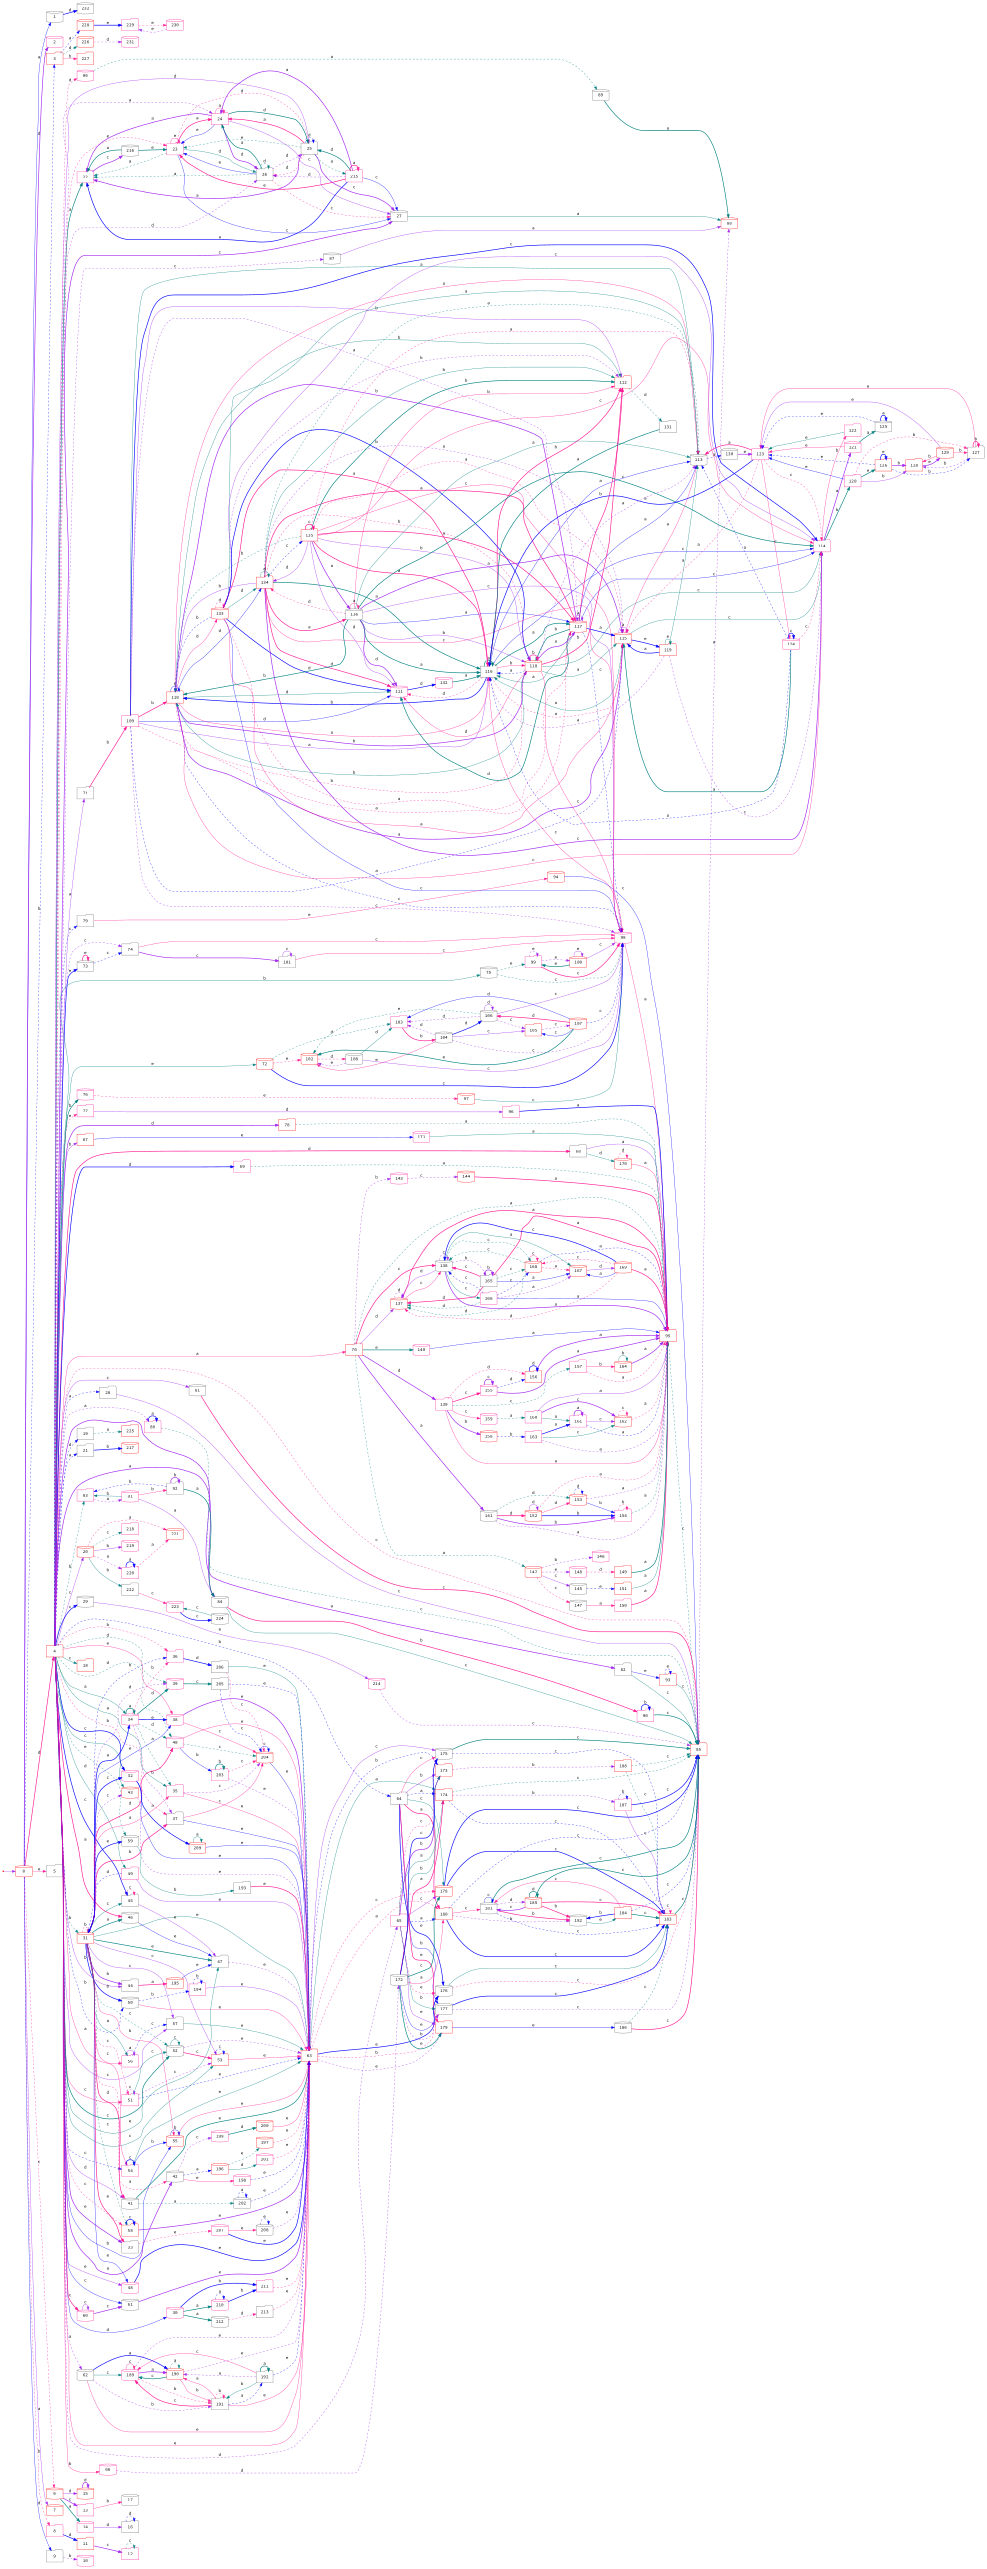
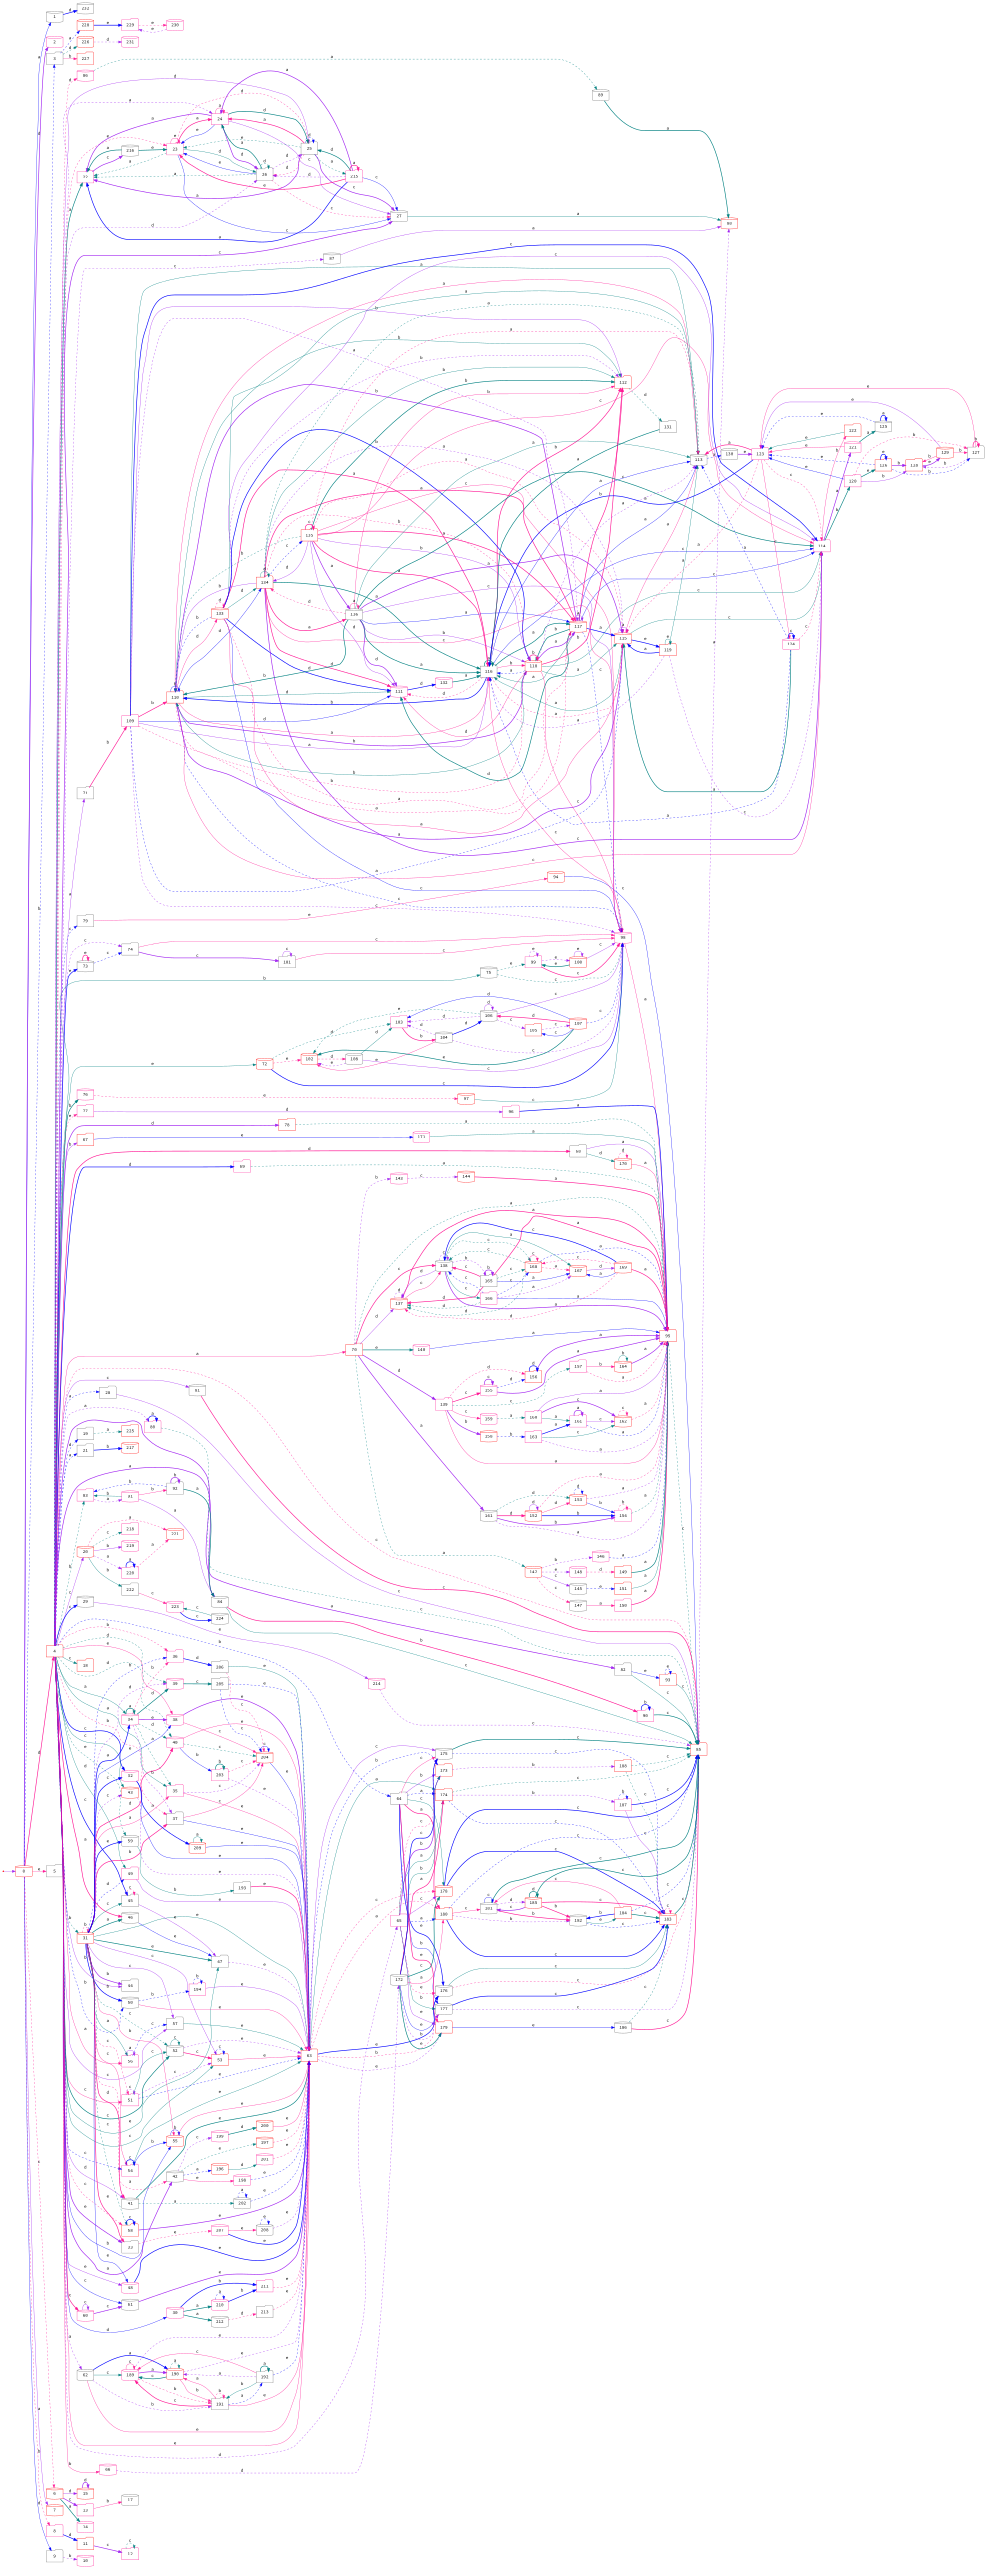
(55, 59) -> (55, 59)
(853, 431) -> (853, 431)
(487, 1034) -> none
none -> (661, 1520)
(151, 1720) -> (151, 1720)
(98, 1883) -> (99, 1901)
(575, 1934) -> (622, 1927)
(175, 1983) -> none
(243, 2159) -> (216, 2154)
(130, 2527) -> none
